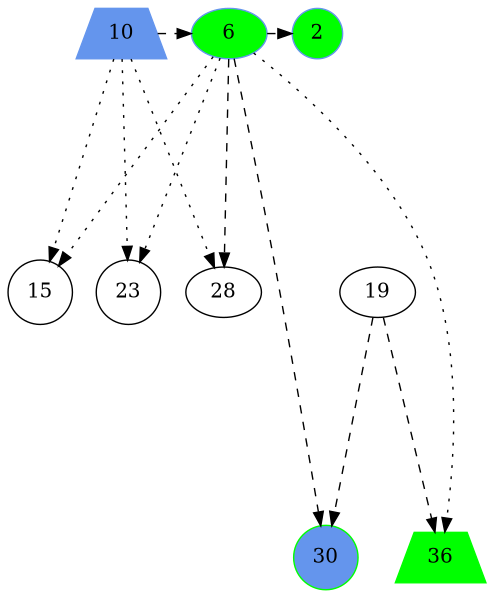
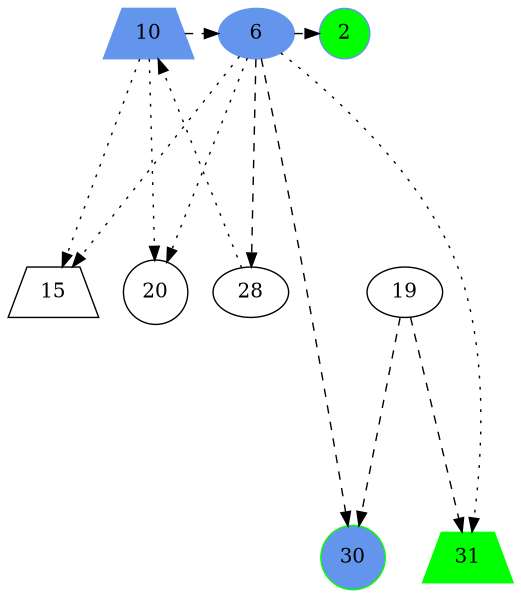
(229, 34) -> (256, 34)
(170, 157) -> (208, 185)
(40, 292) -> (53, 292)
(128, 292) -> (156, 292)
(441, 558) -> (468, 558)
